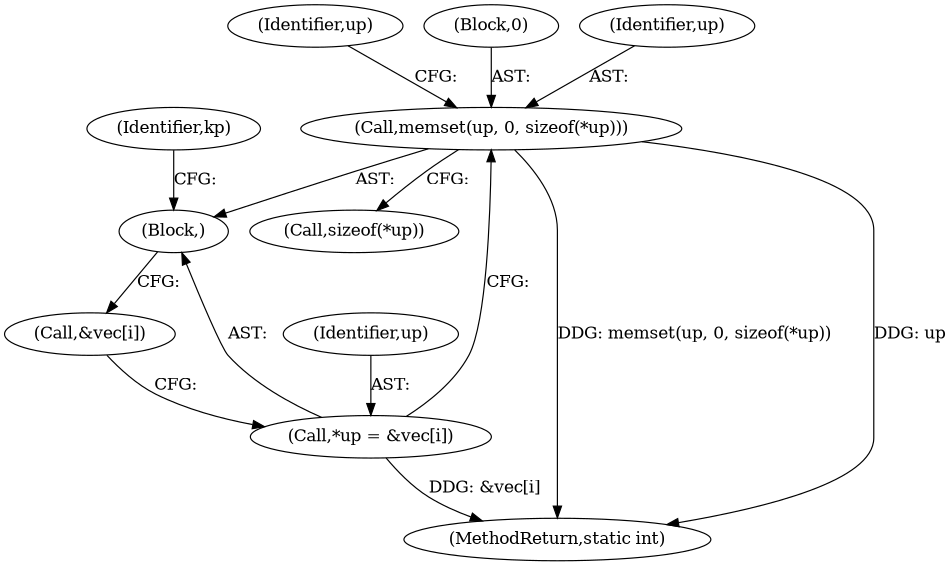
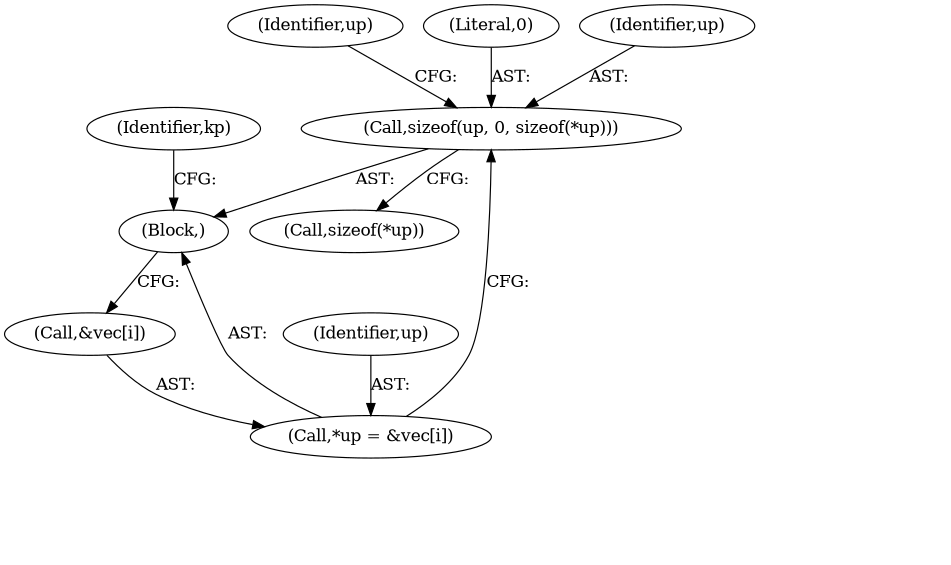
(491, 26) -> (491, 26)
(491, 129) -> (491, 129)
(178, 385) -> (178, 385)
(557, 540) -> none
